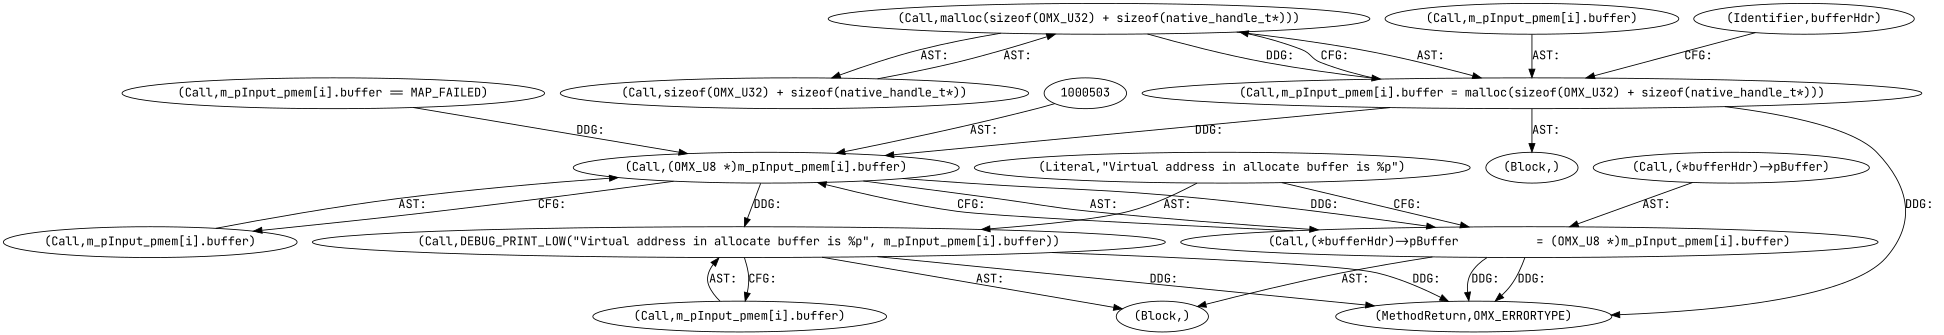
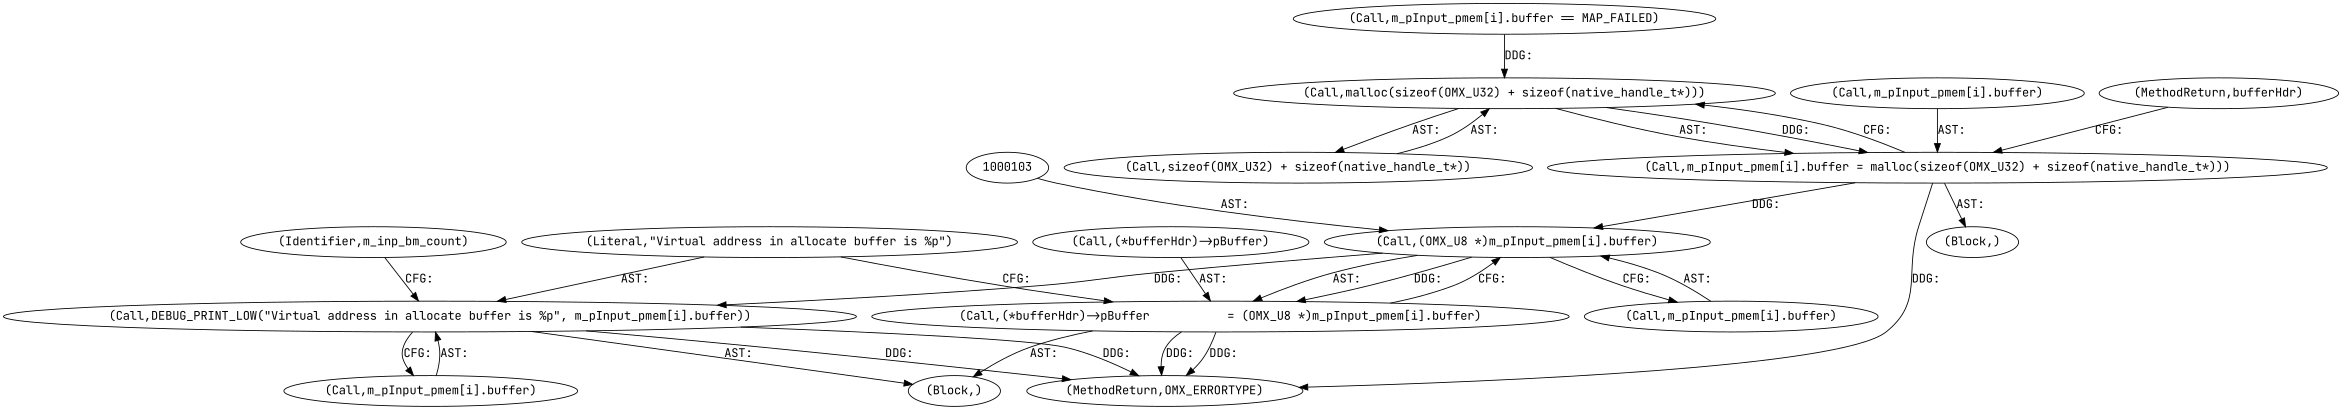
(1804, 19) -> (2219, 93)
(1085, 93) -> (1007, 168)
(546, 130) -> (1504, 52)
none -> (373, 242)
